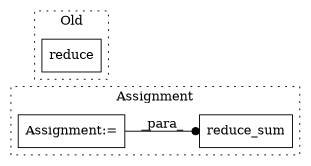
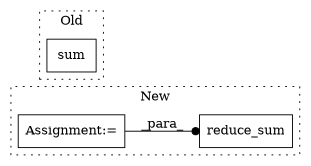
(72, 56) -> (72, 56)
(155, 97) -> (155, 97)
